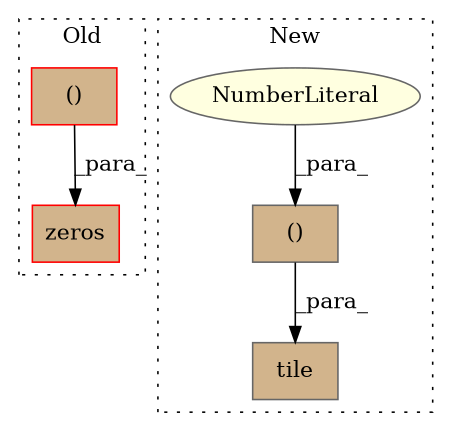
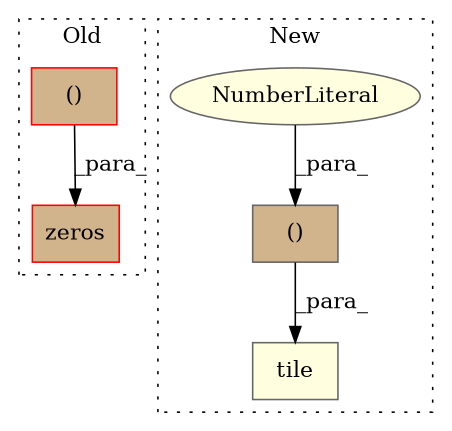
(295, 371) -> (295, 371)
